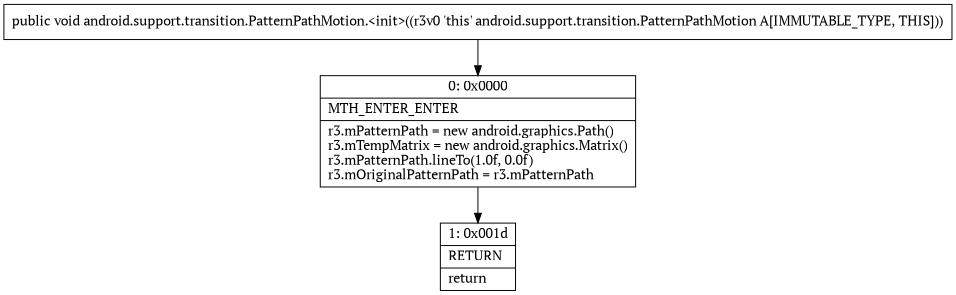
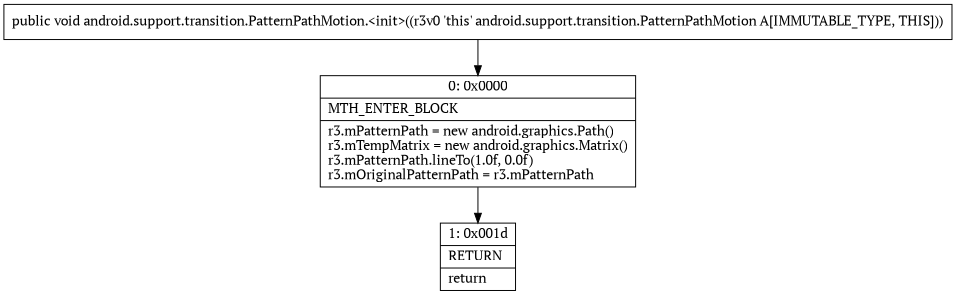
(393, 109) -> (393, 109)
